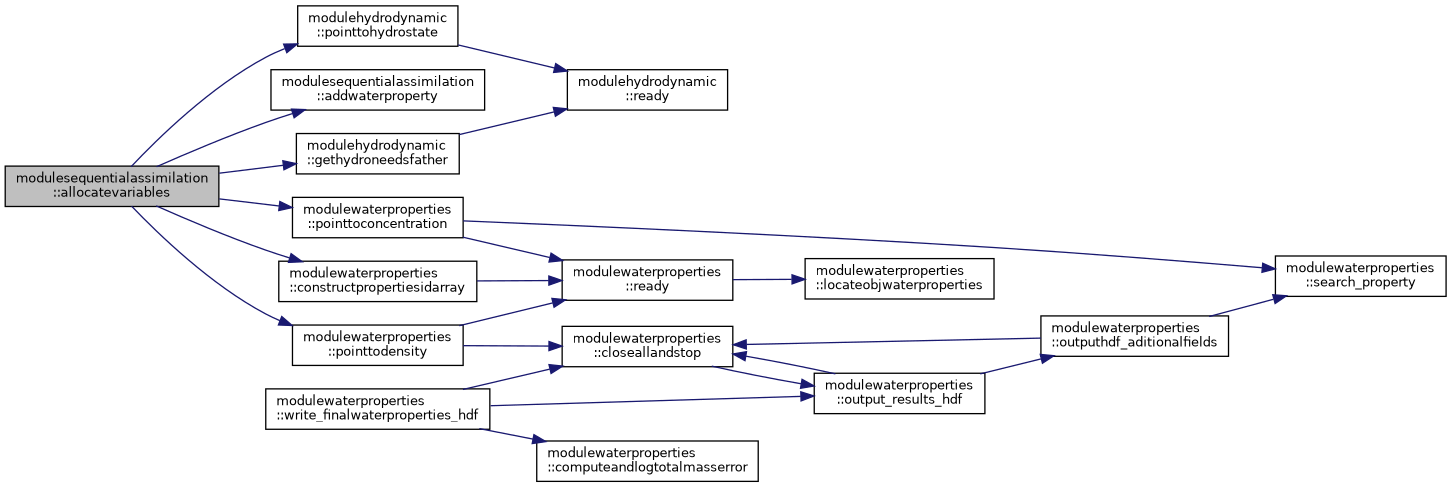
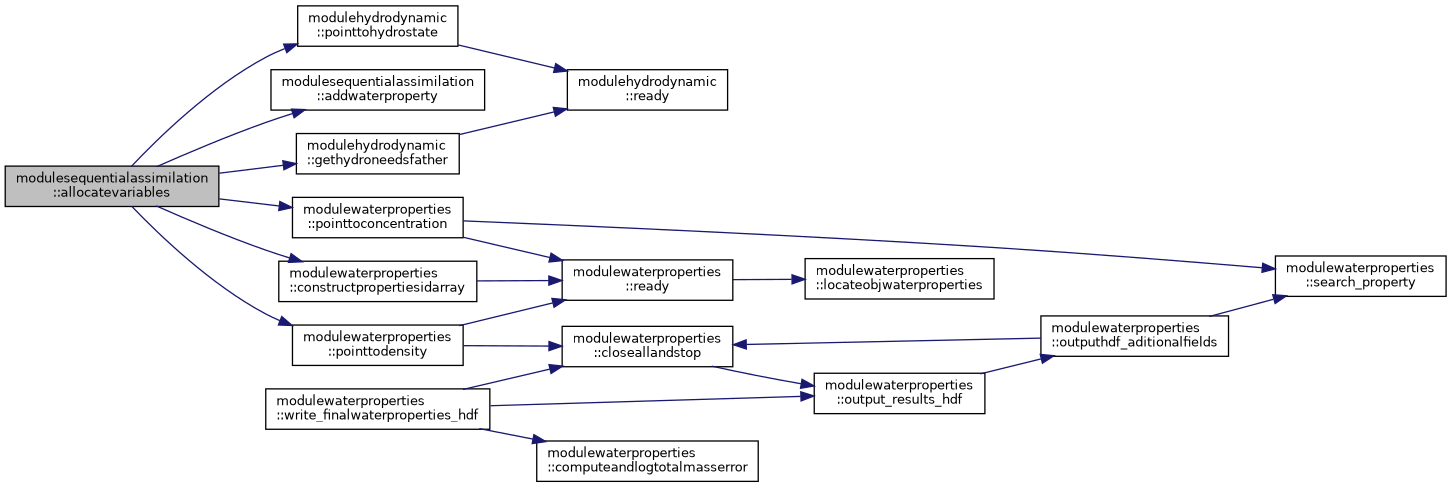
(791, 365) -> none
